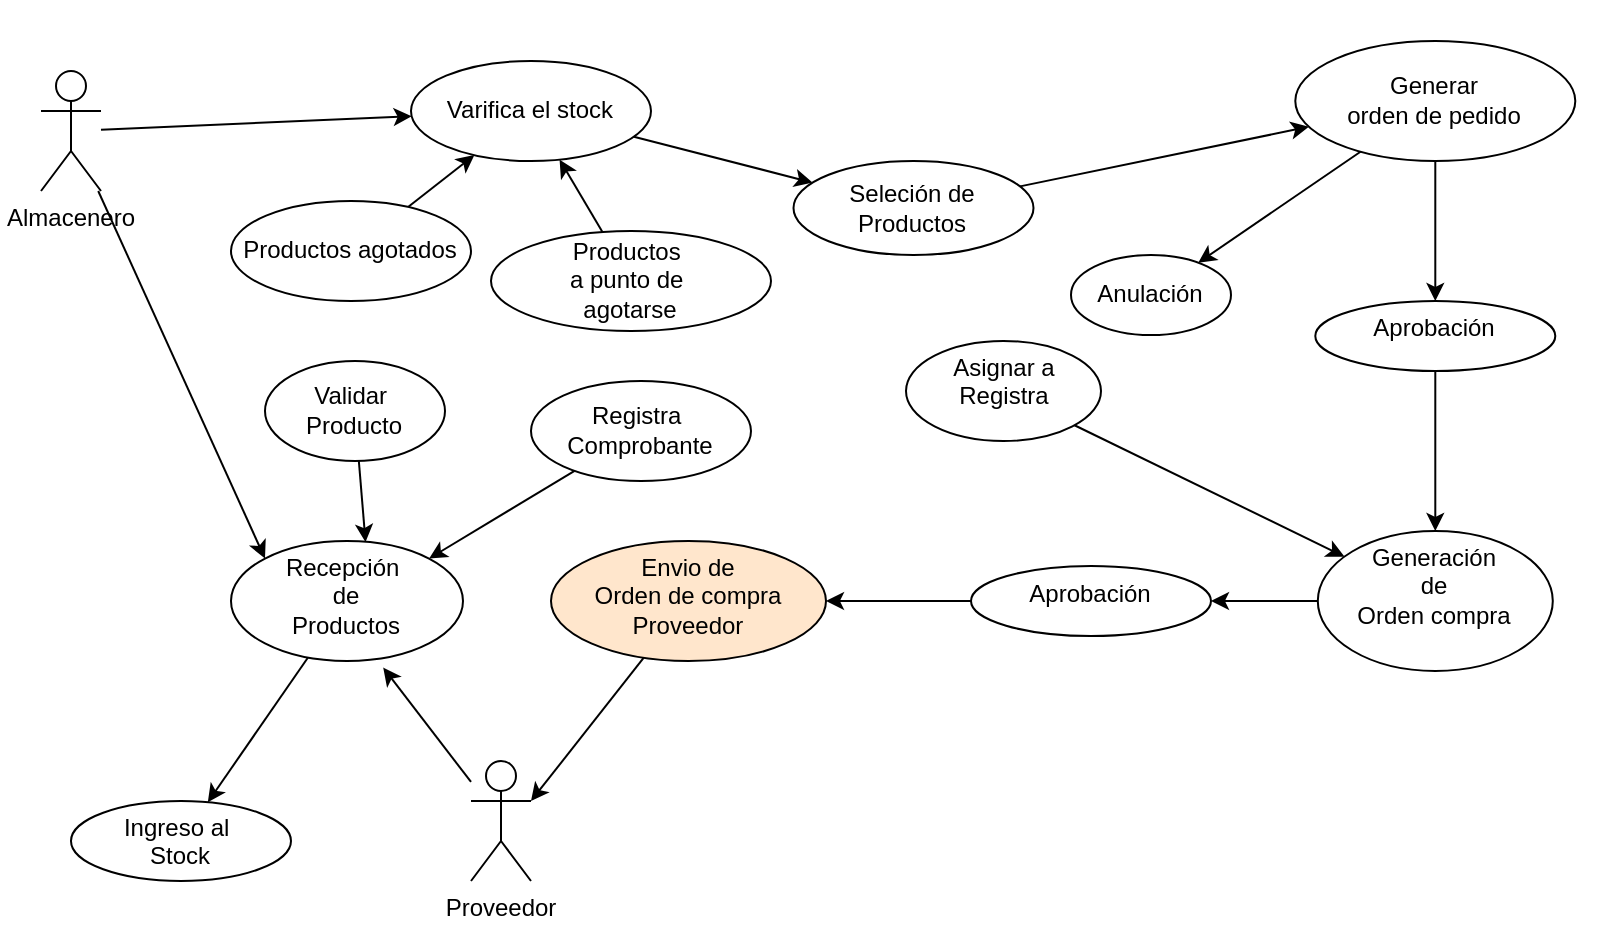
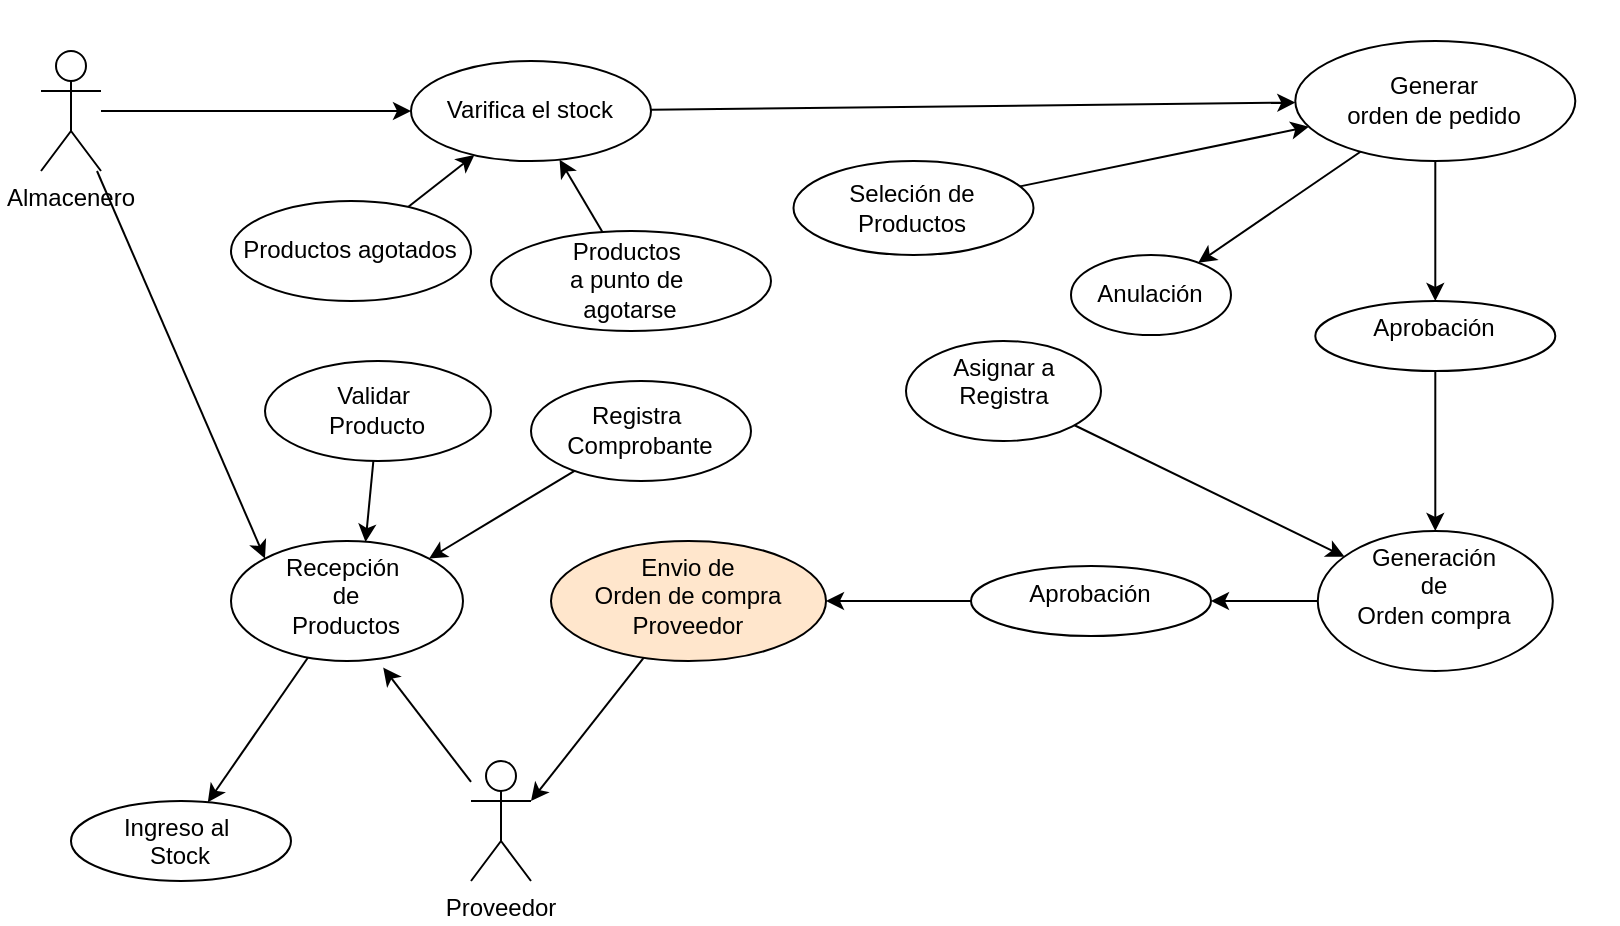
(71, 131) -> (71, 111)
(717, 158) -> (966, 106)
(355, 411) -> (378, 411)
